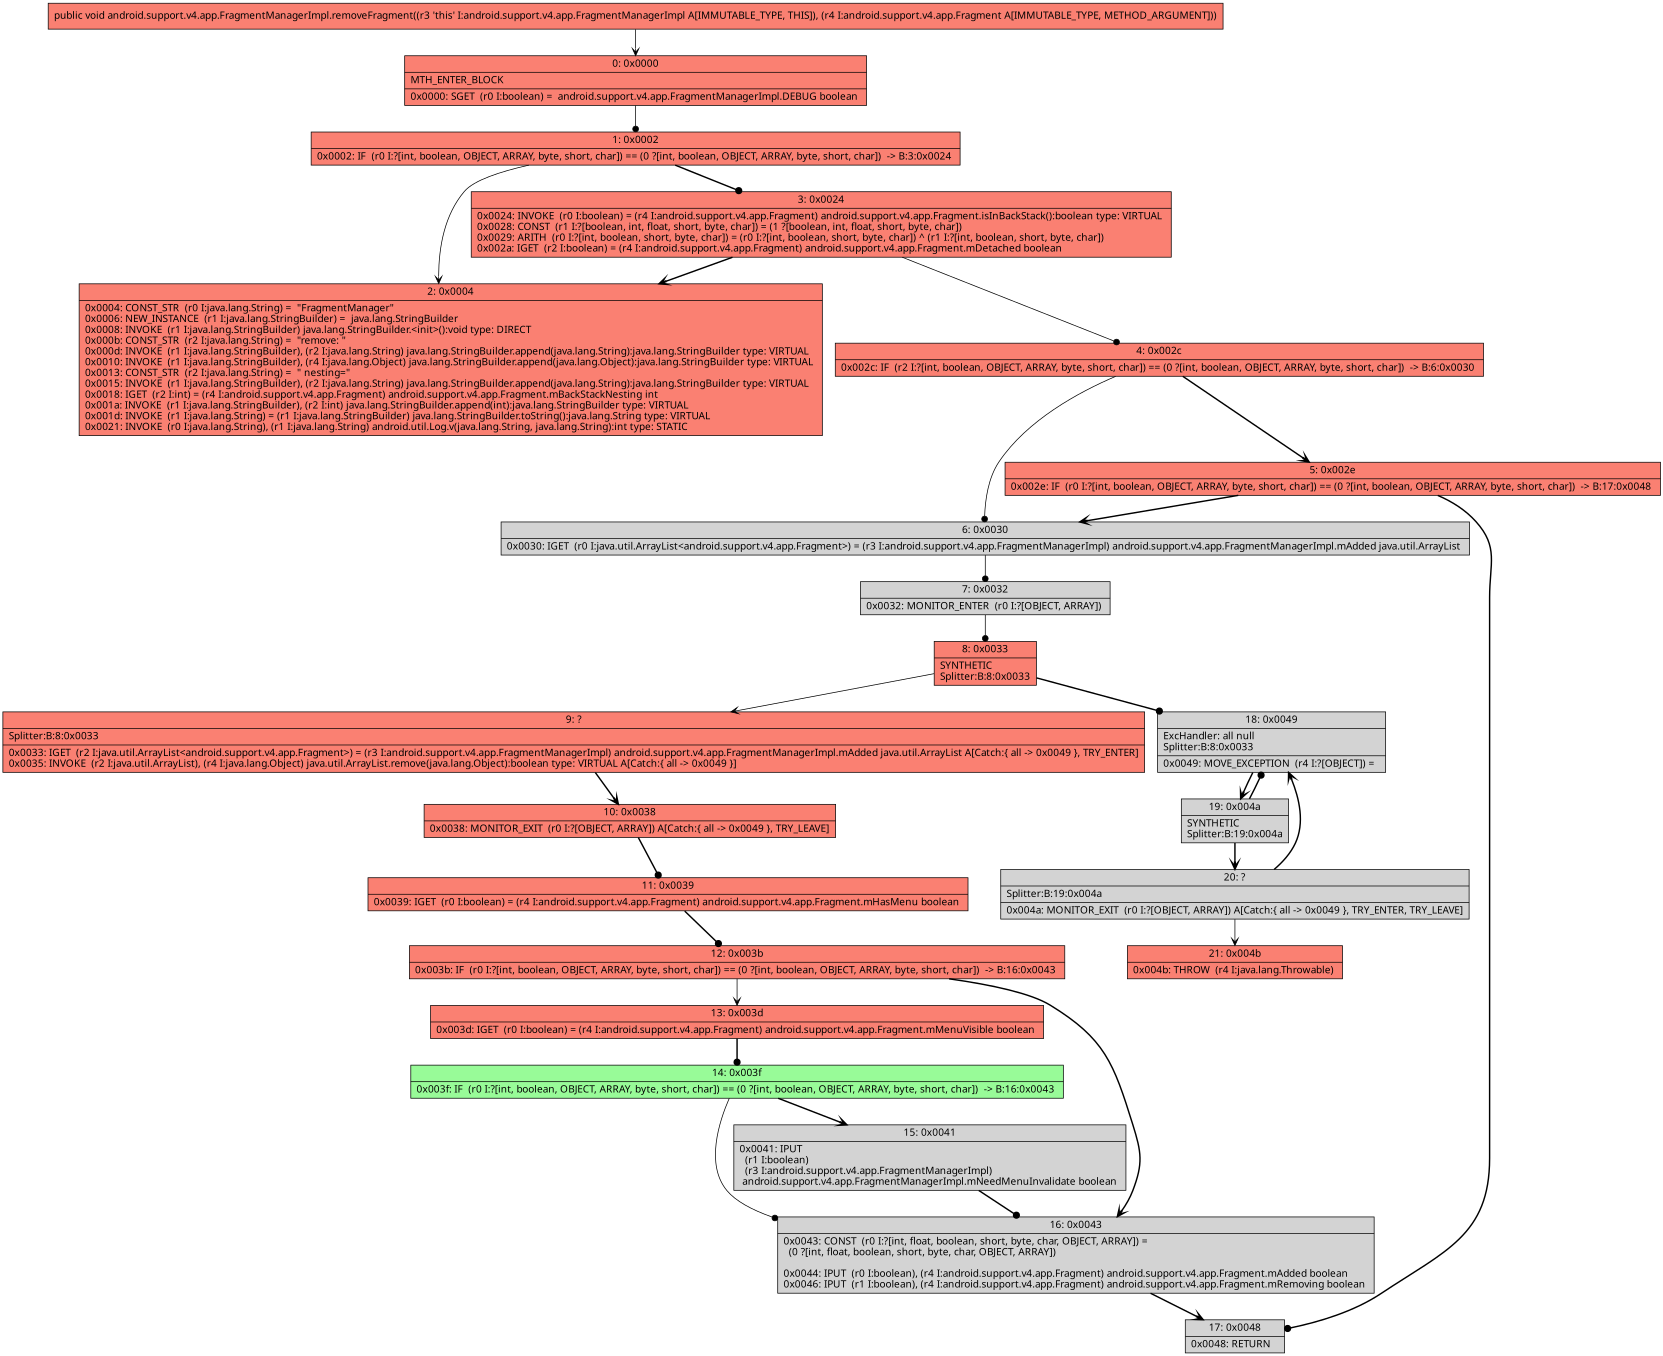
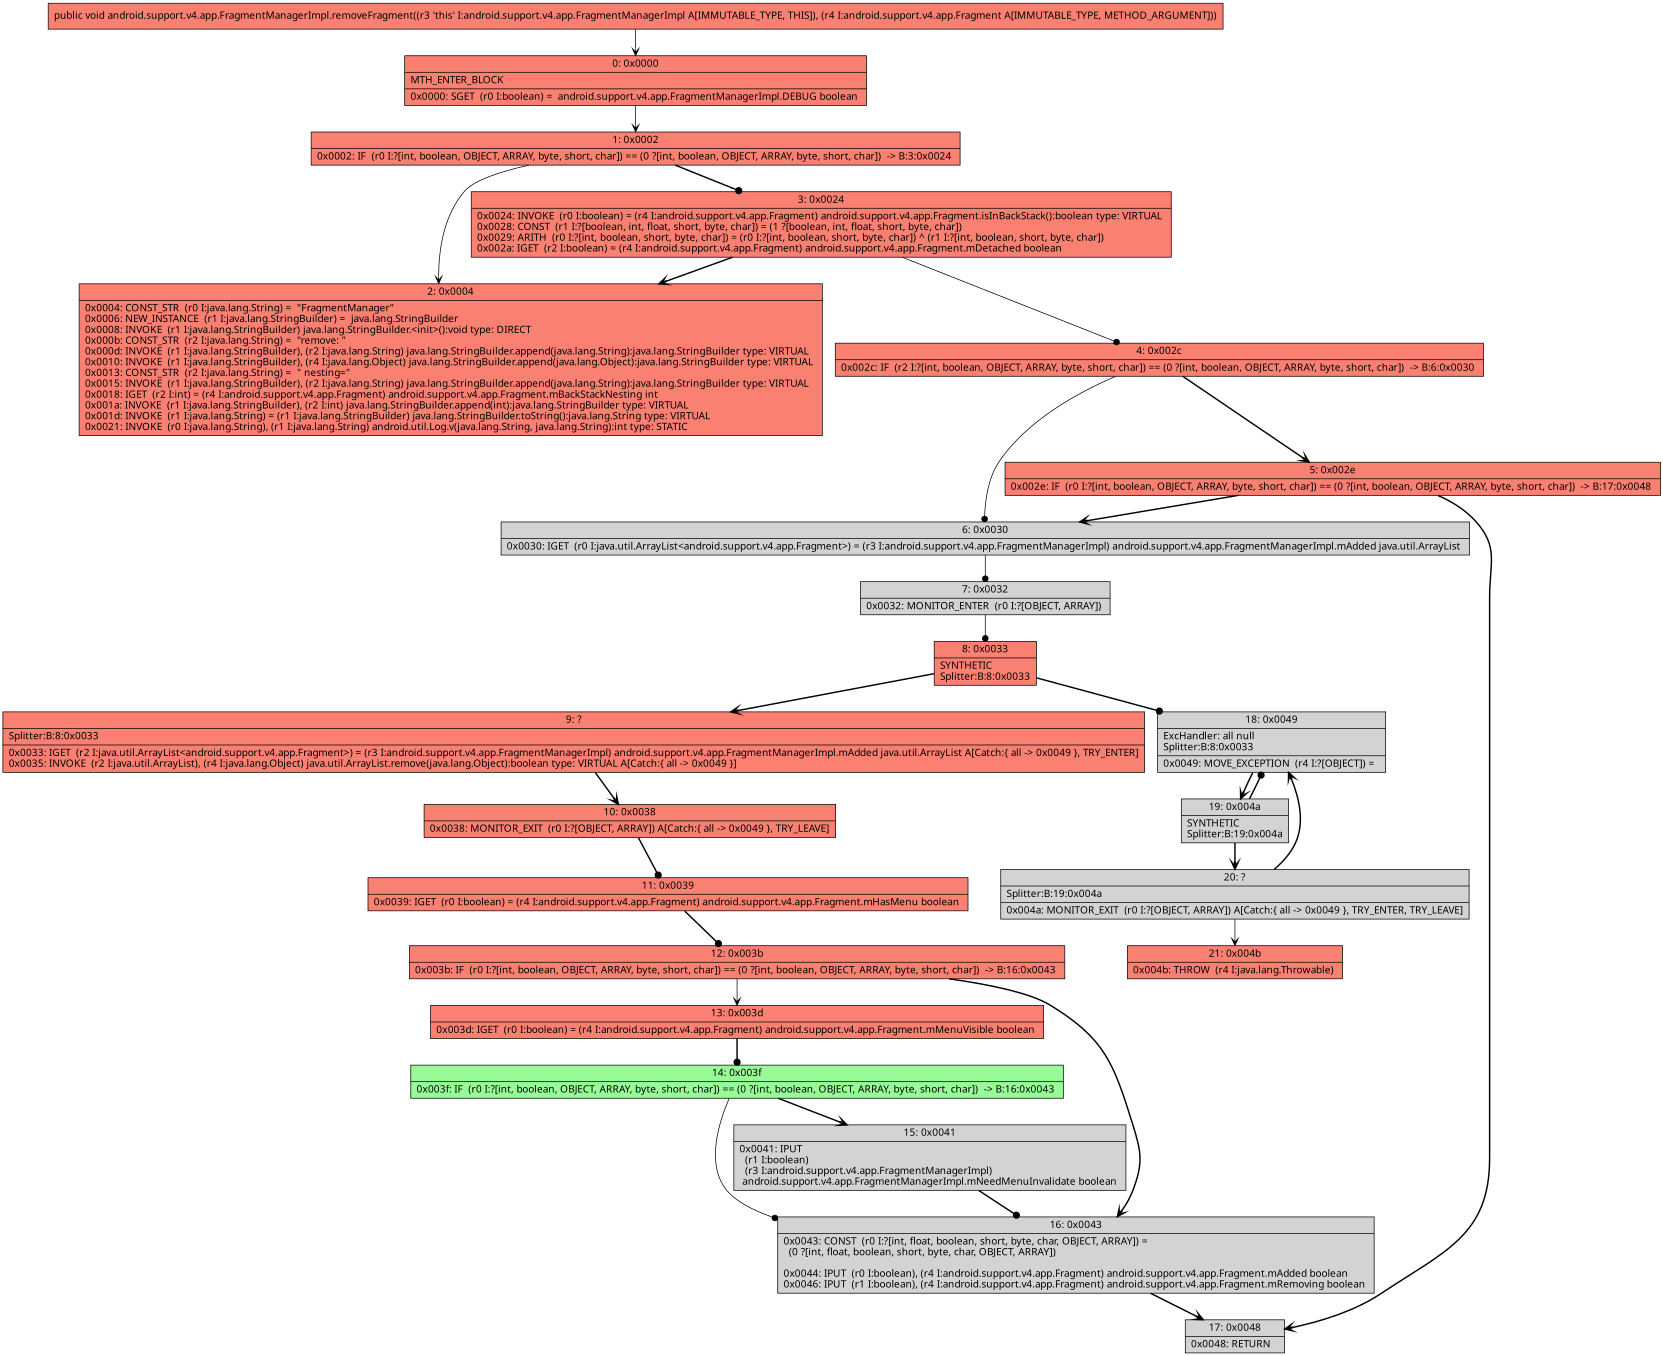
(636, 116) -> (636, 115)
(836, 692) -> (836, 692)
(1490, 955) -> (1490, 955)
